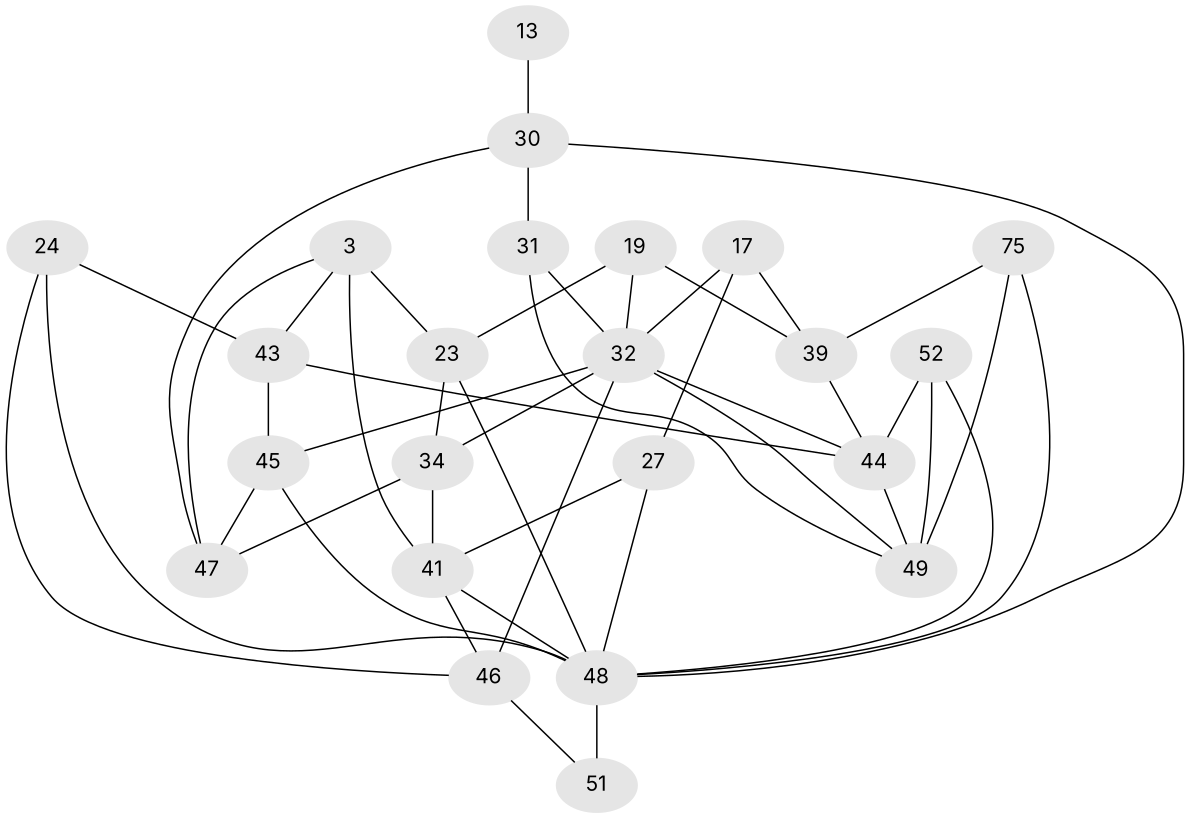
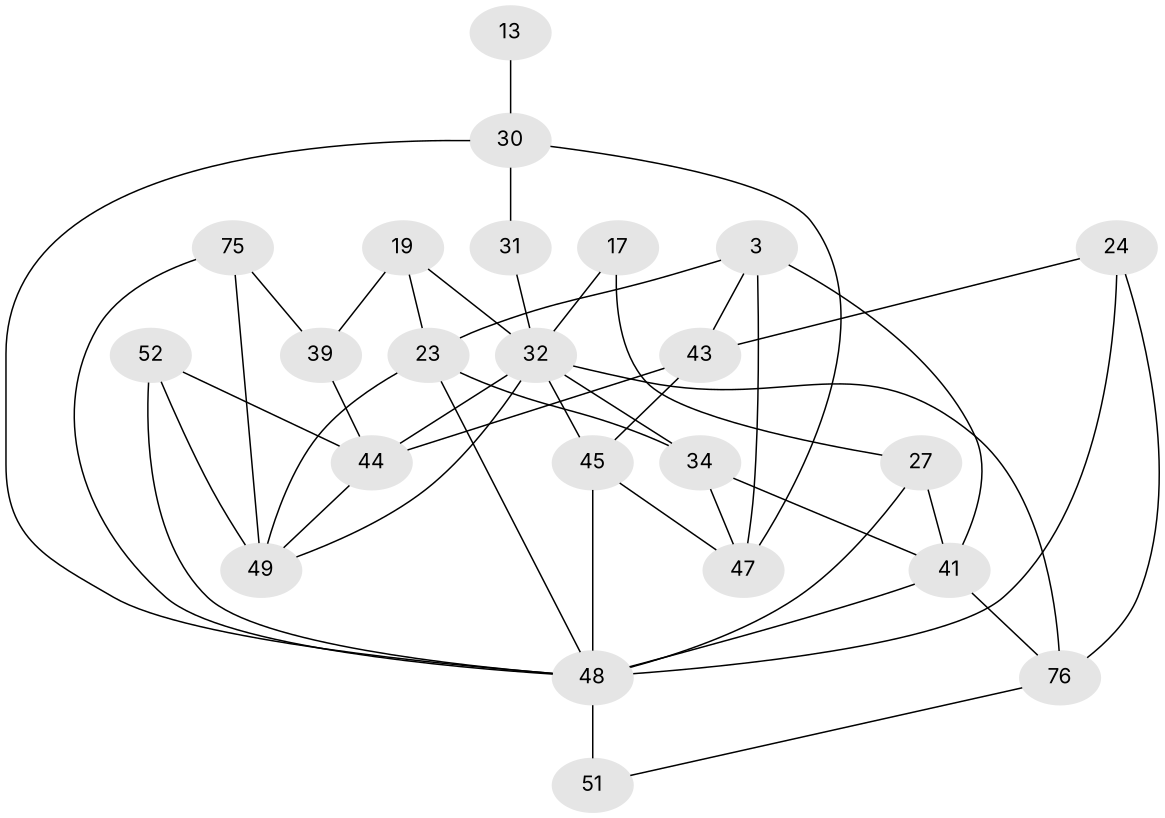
(780, 302) -> none
(662, 417) -> (310, 448)
(489, 678) -> (1060, 678)
